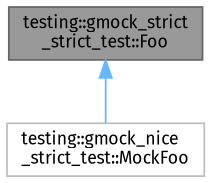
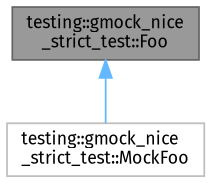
(106, 33) -> (106, 33)
